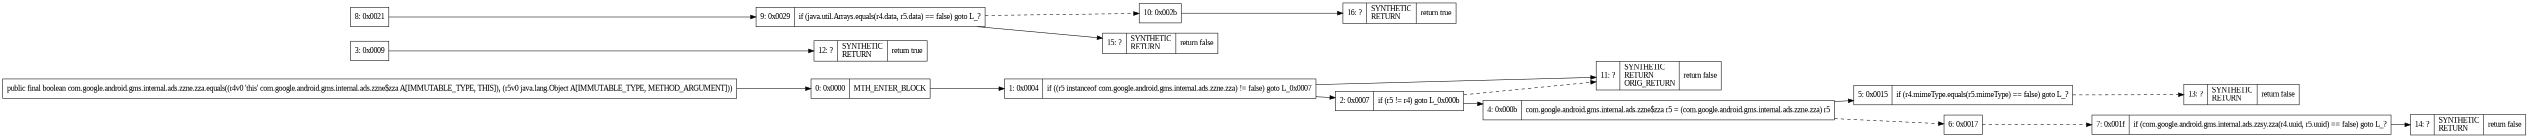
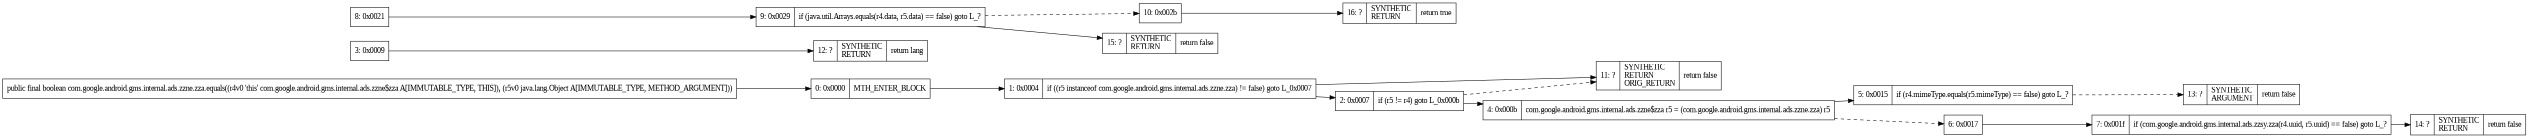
(907, 51) -> (907, 51)
(2227, 98) -> (2232, 98)
(2034, 125) -> (2034, 125)
